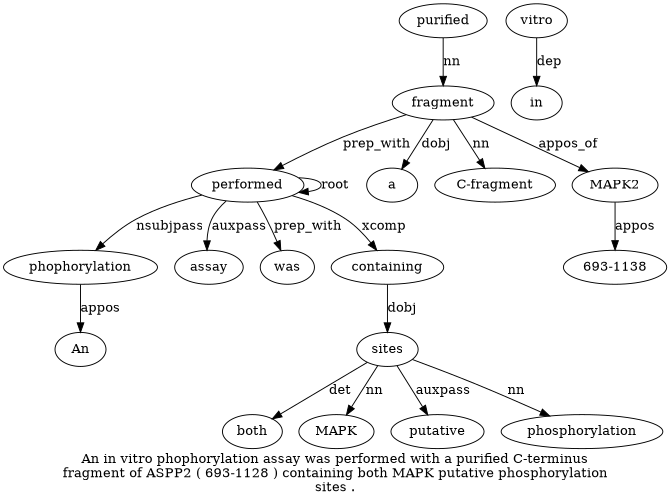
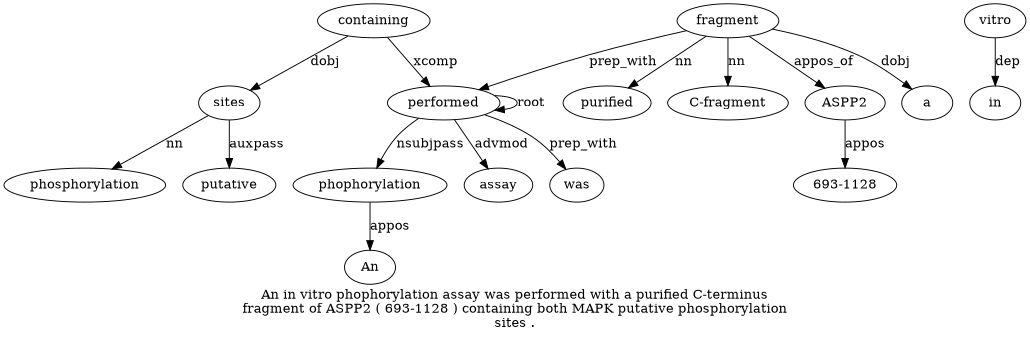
(443, 57) -> (671, 59)
(615, 185) -> (845, 103)
(336, 213) -> (406, 58)
(239, 226) -> (502, 144)
(615, 267) -> (845, 185)
(252, 432) -> none
(336, 432) -> none
